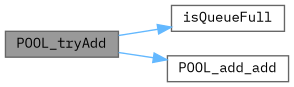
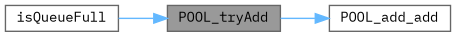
(138, 32) -> (136, 18)
